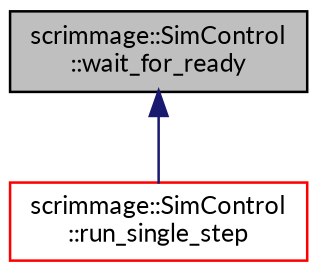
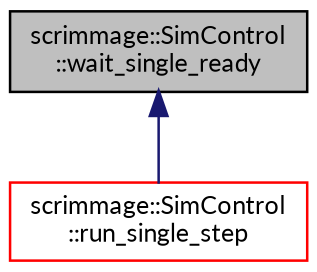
(159, 52) -> (159, 52)
